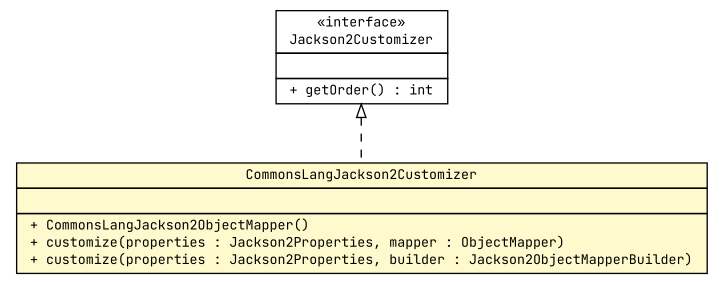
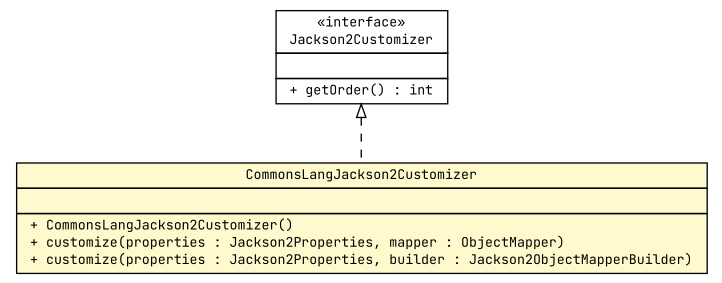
(170, 226) -> (162, 226)
